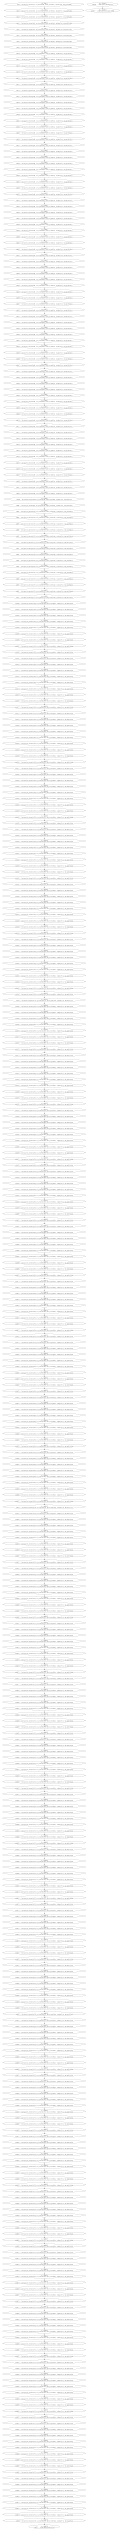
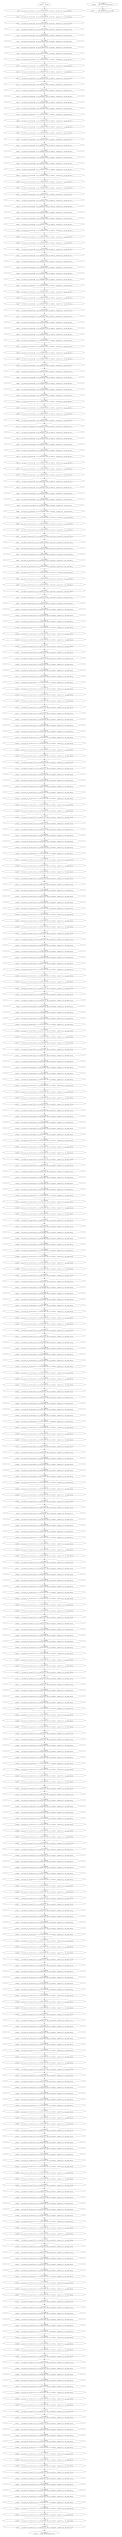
none -> (44, 4)
